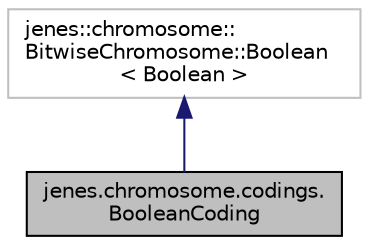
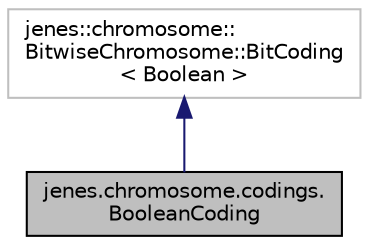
(184, 54) -> (184, 54)
